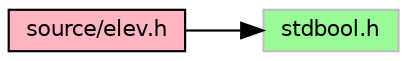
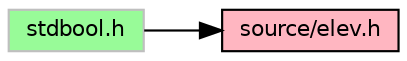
(213, 30) -> (172, 30)
